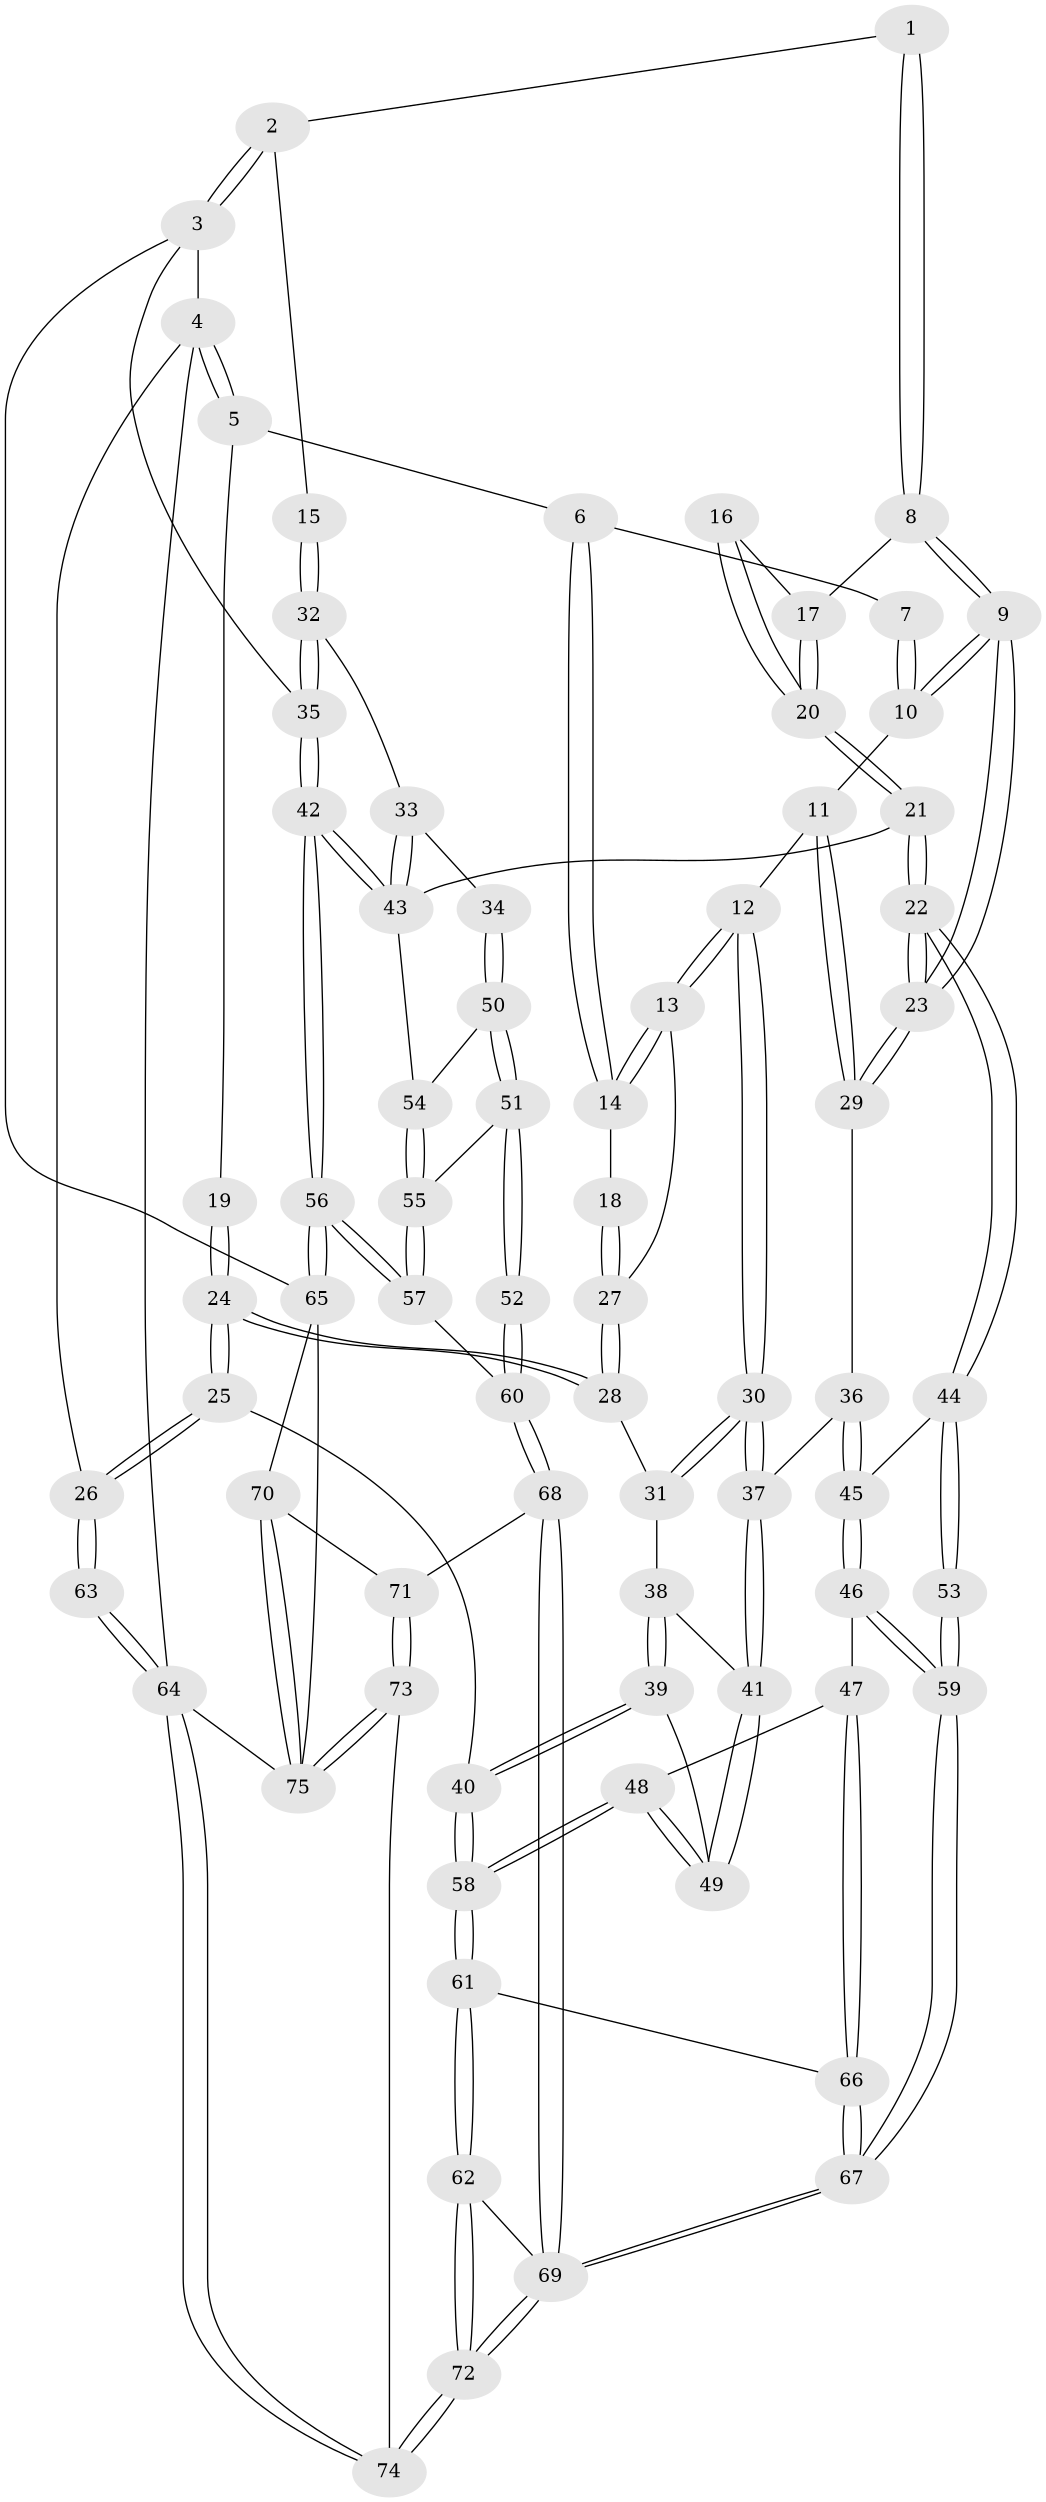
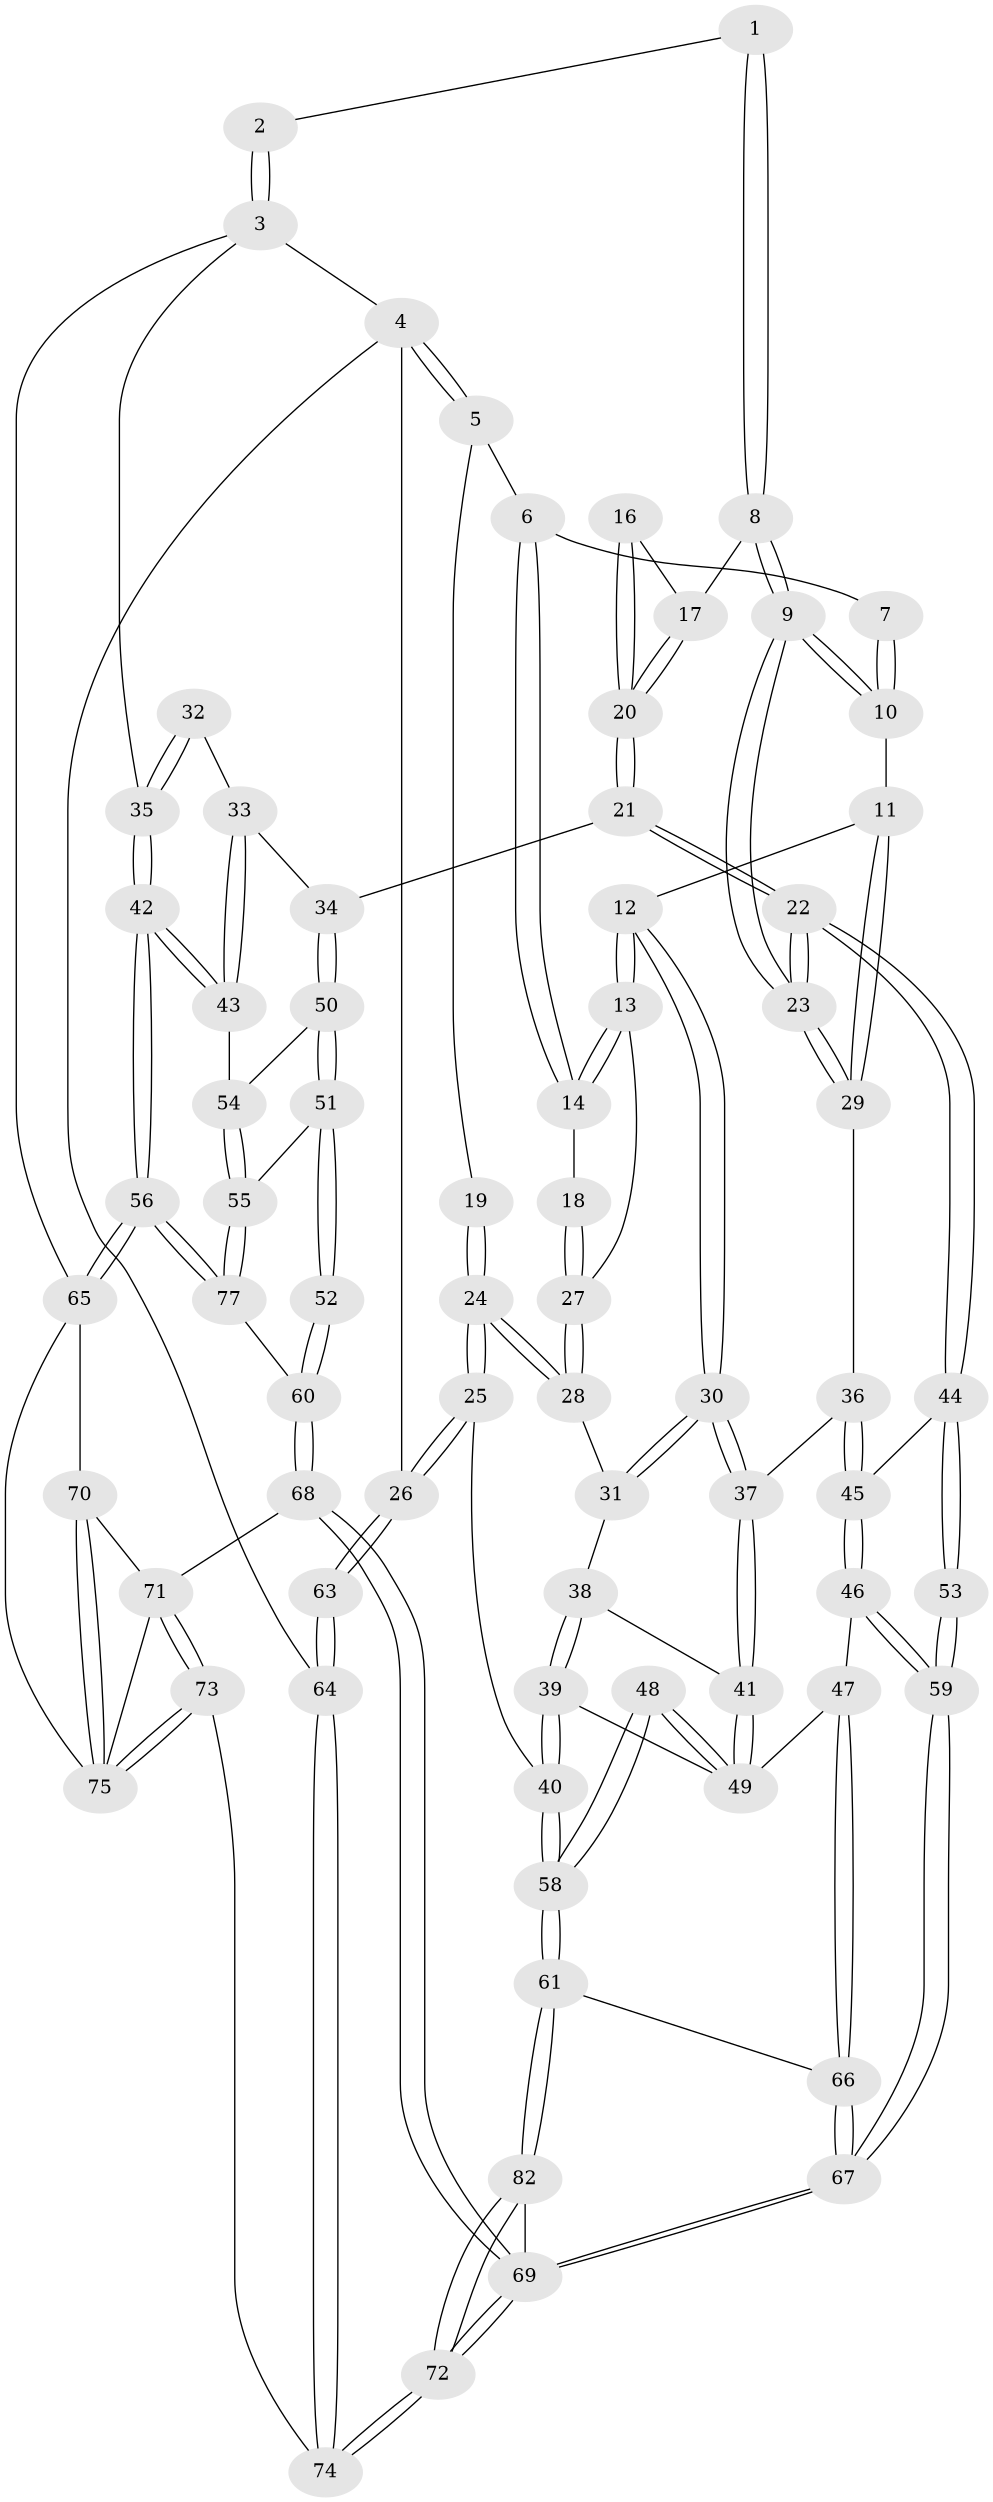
(309, 518) -> none
(657, 860) -> (476, 860)
(415, 1300) -> (229, 1300)
(234, 1739) -> (128, 1691)
(746, 1741) -> (792, 1740)
(464, 2179) -> (525, 2179)
